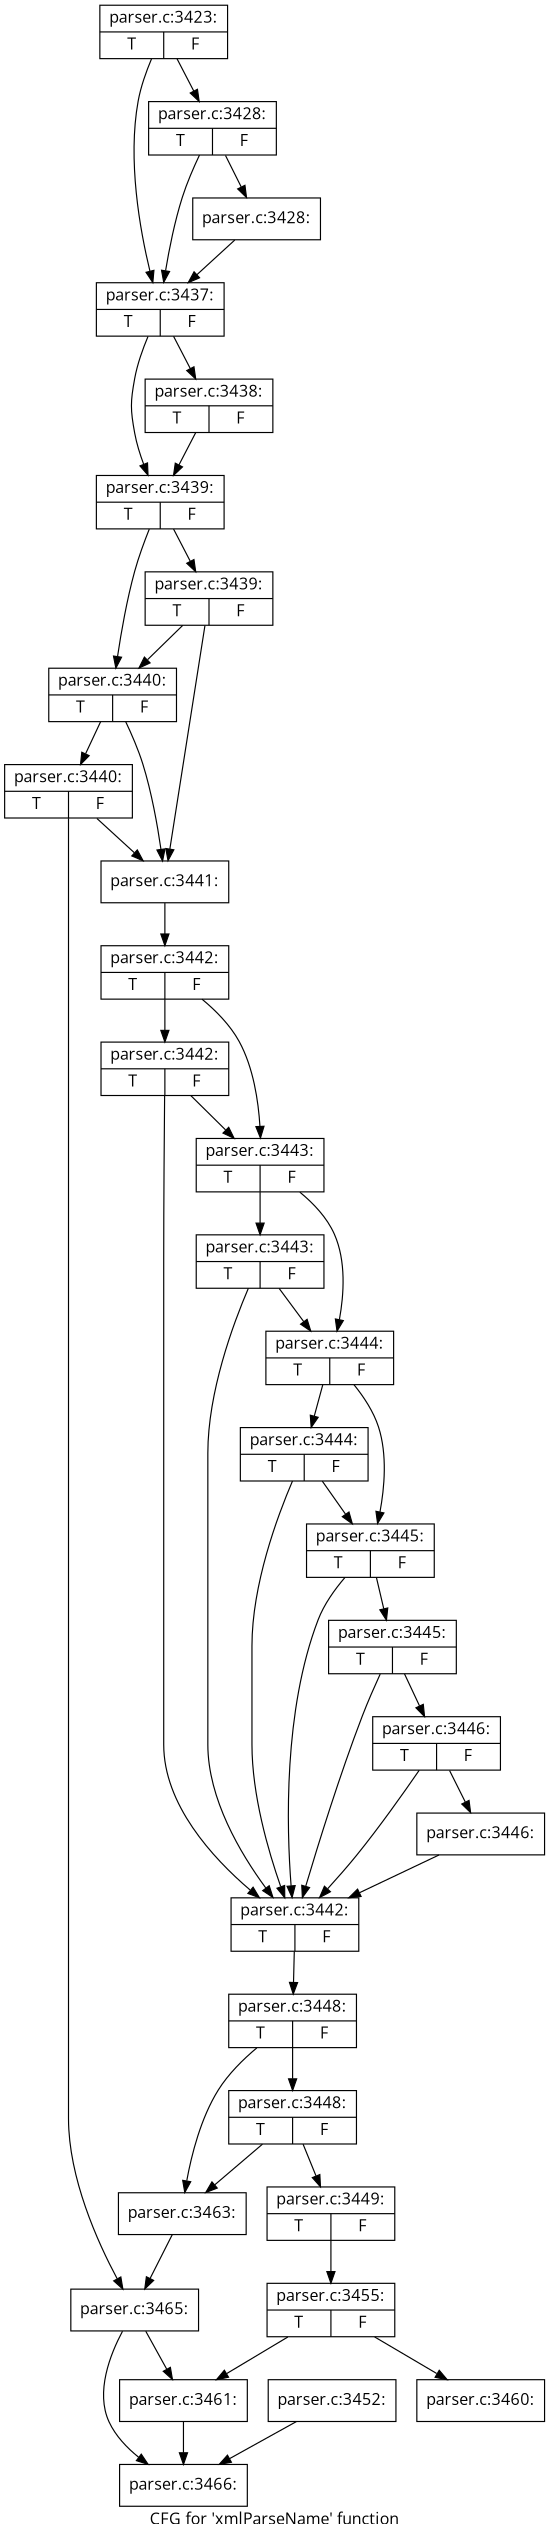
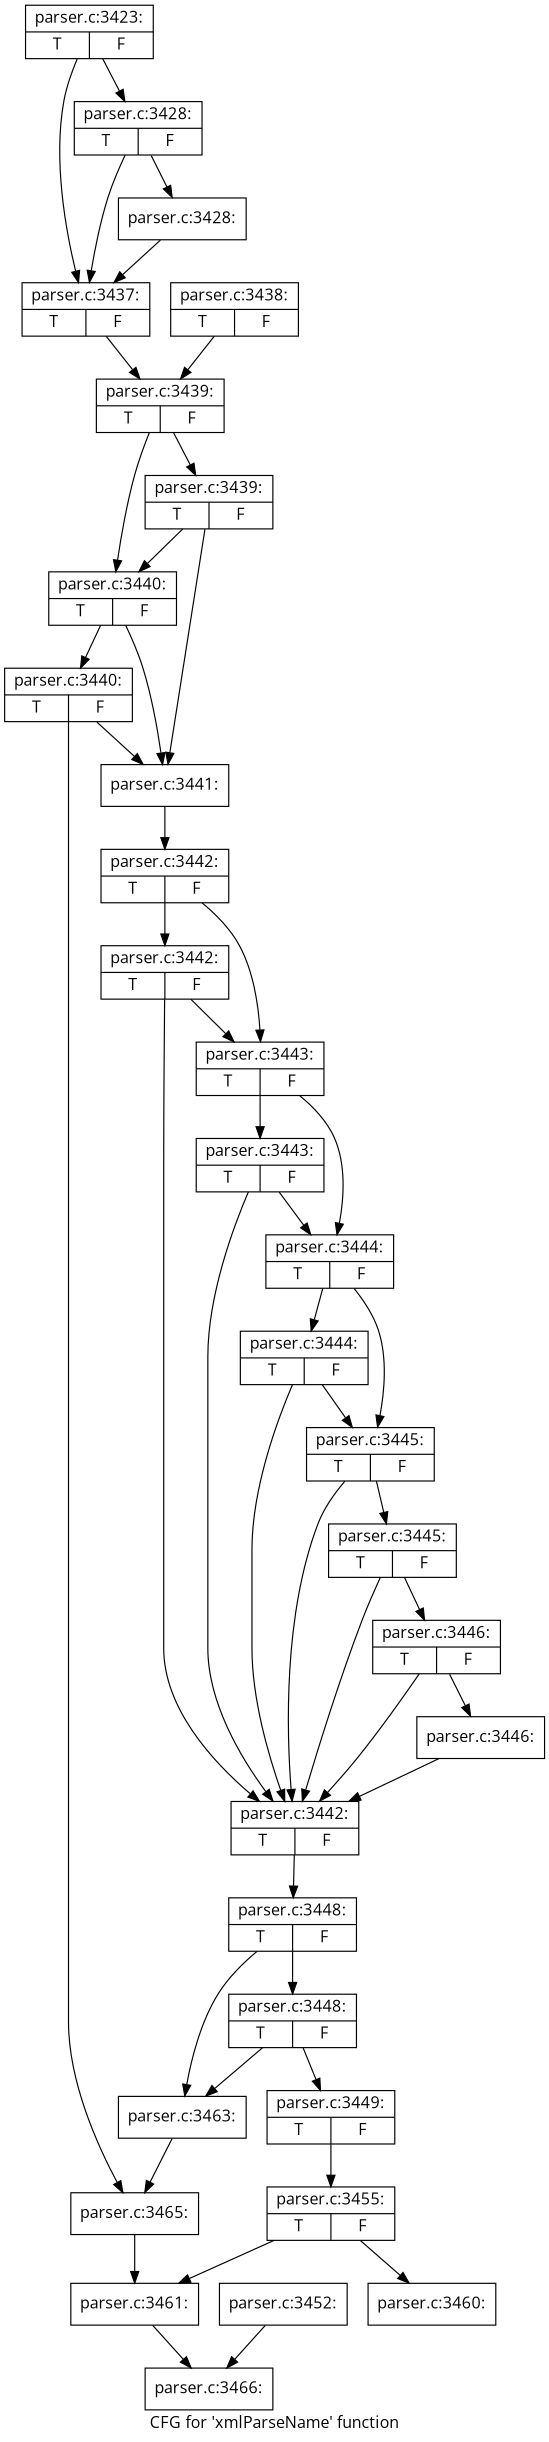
(182, 352) -> none
(104, 2398) -> none
